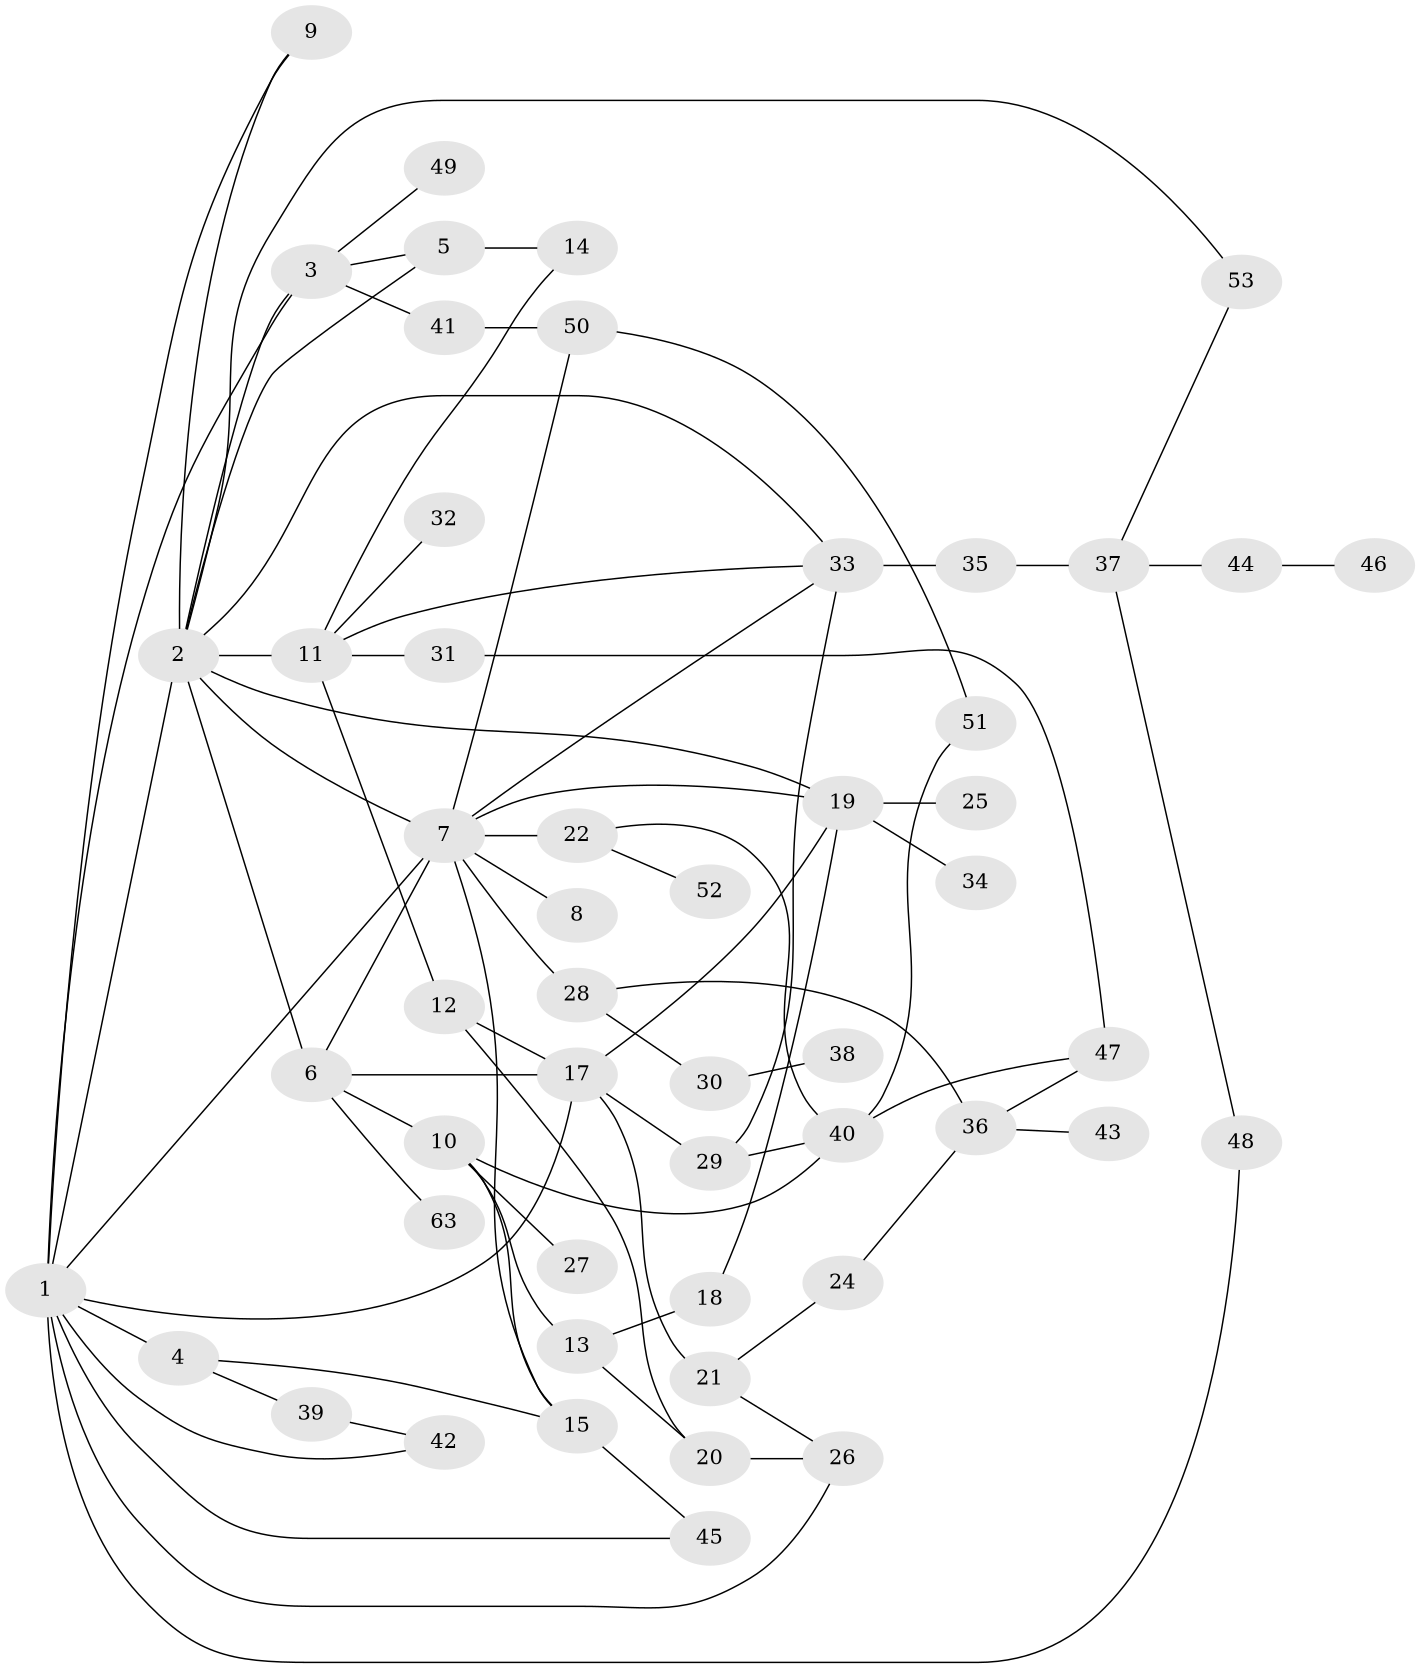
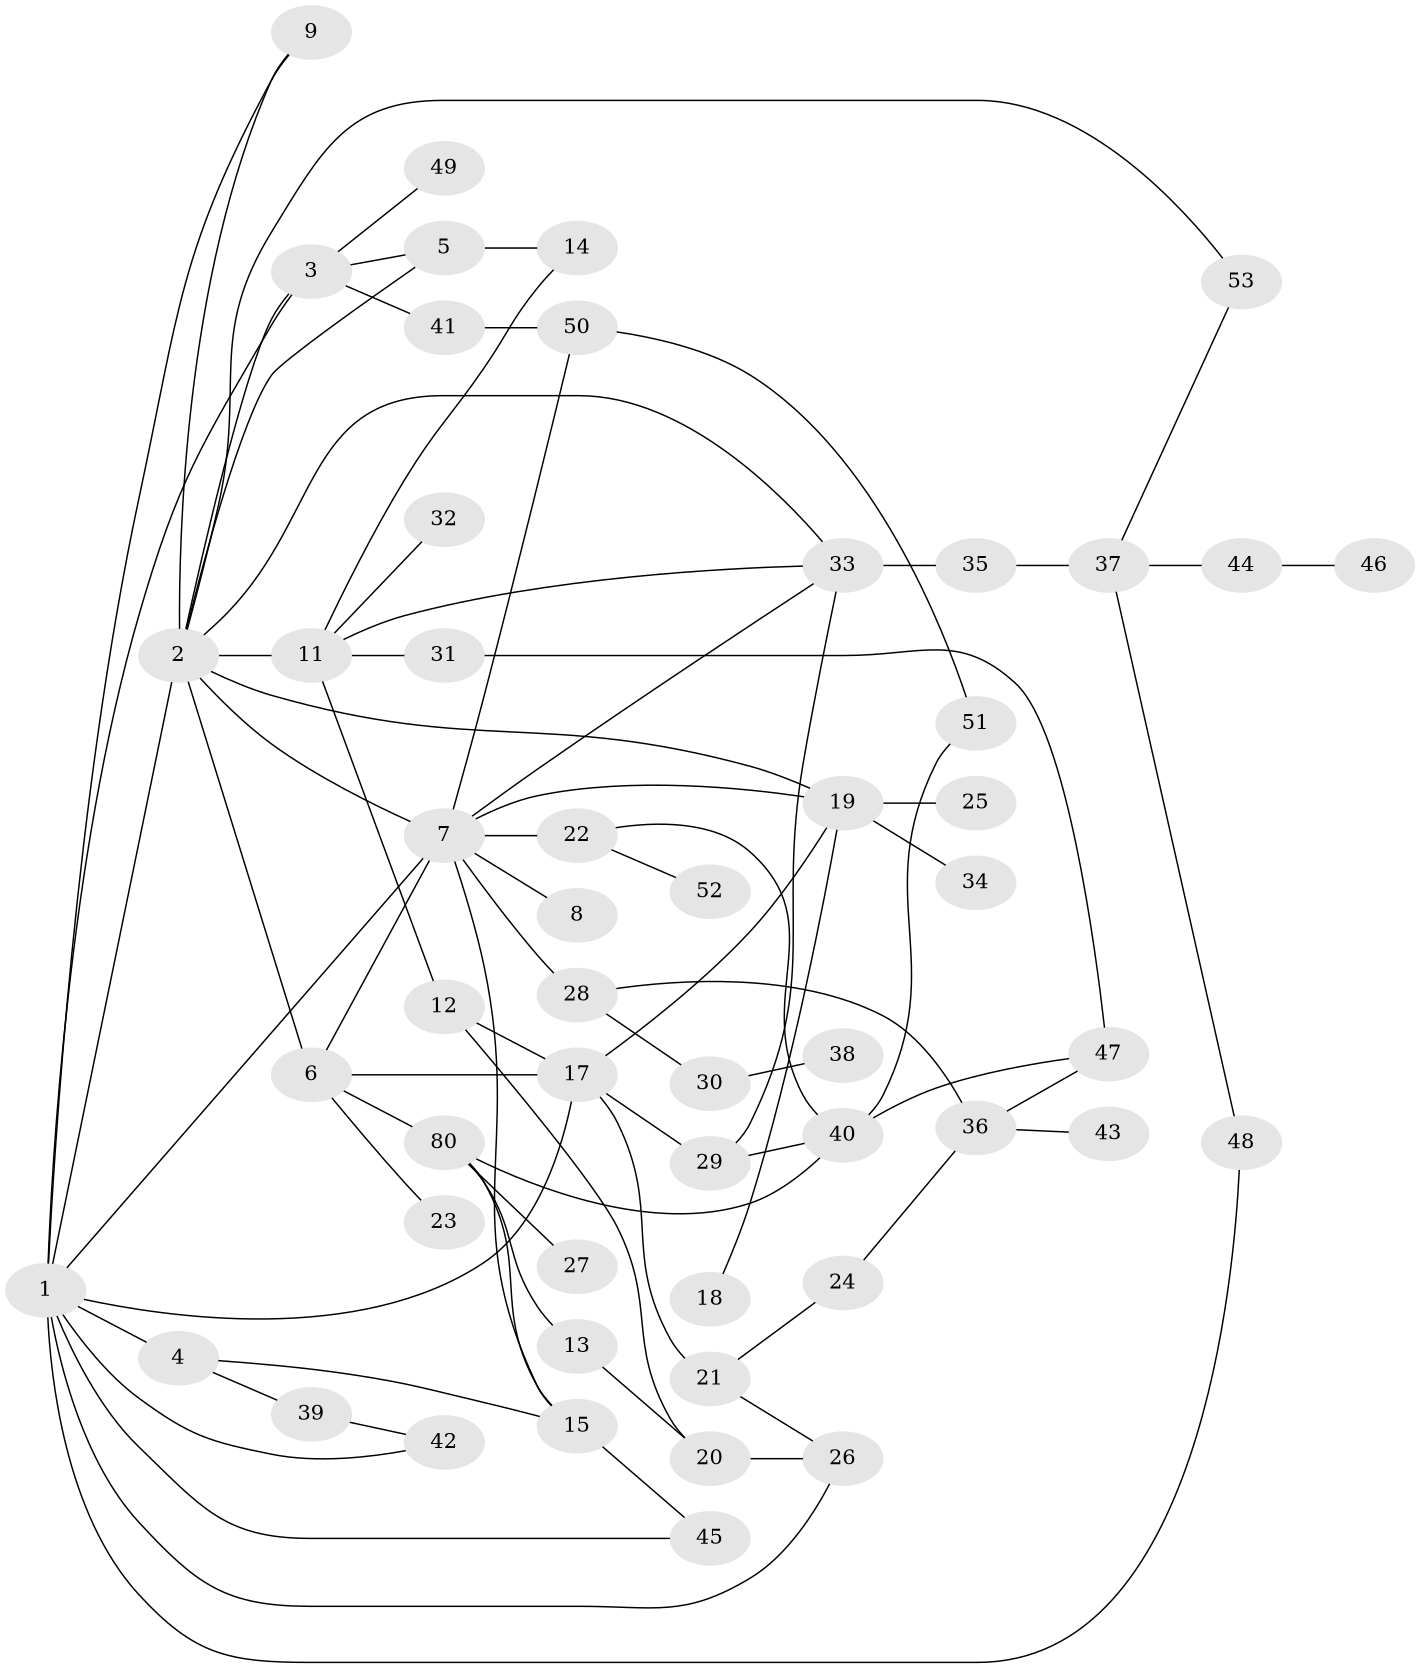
(444, 1143) -> (444, 1143)
(444, 1222) -> (444, 1222)
(652, 1320) -> none
